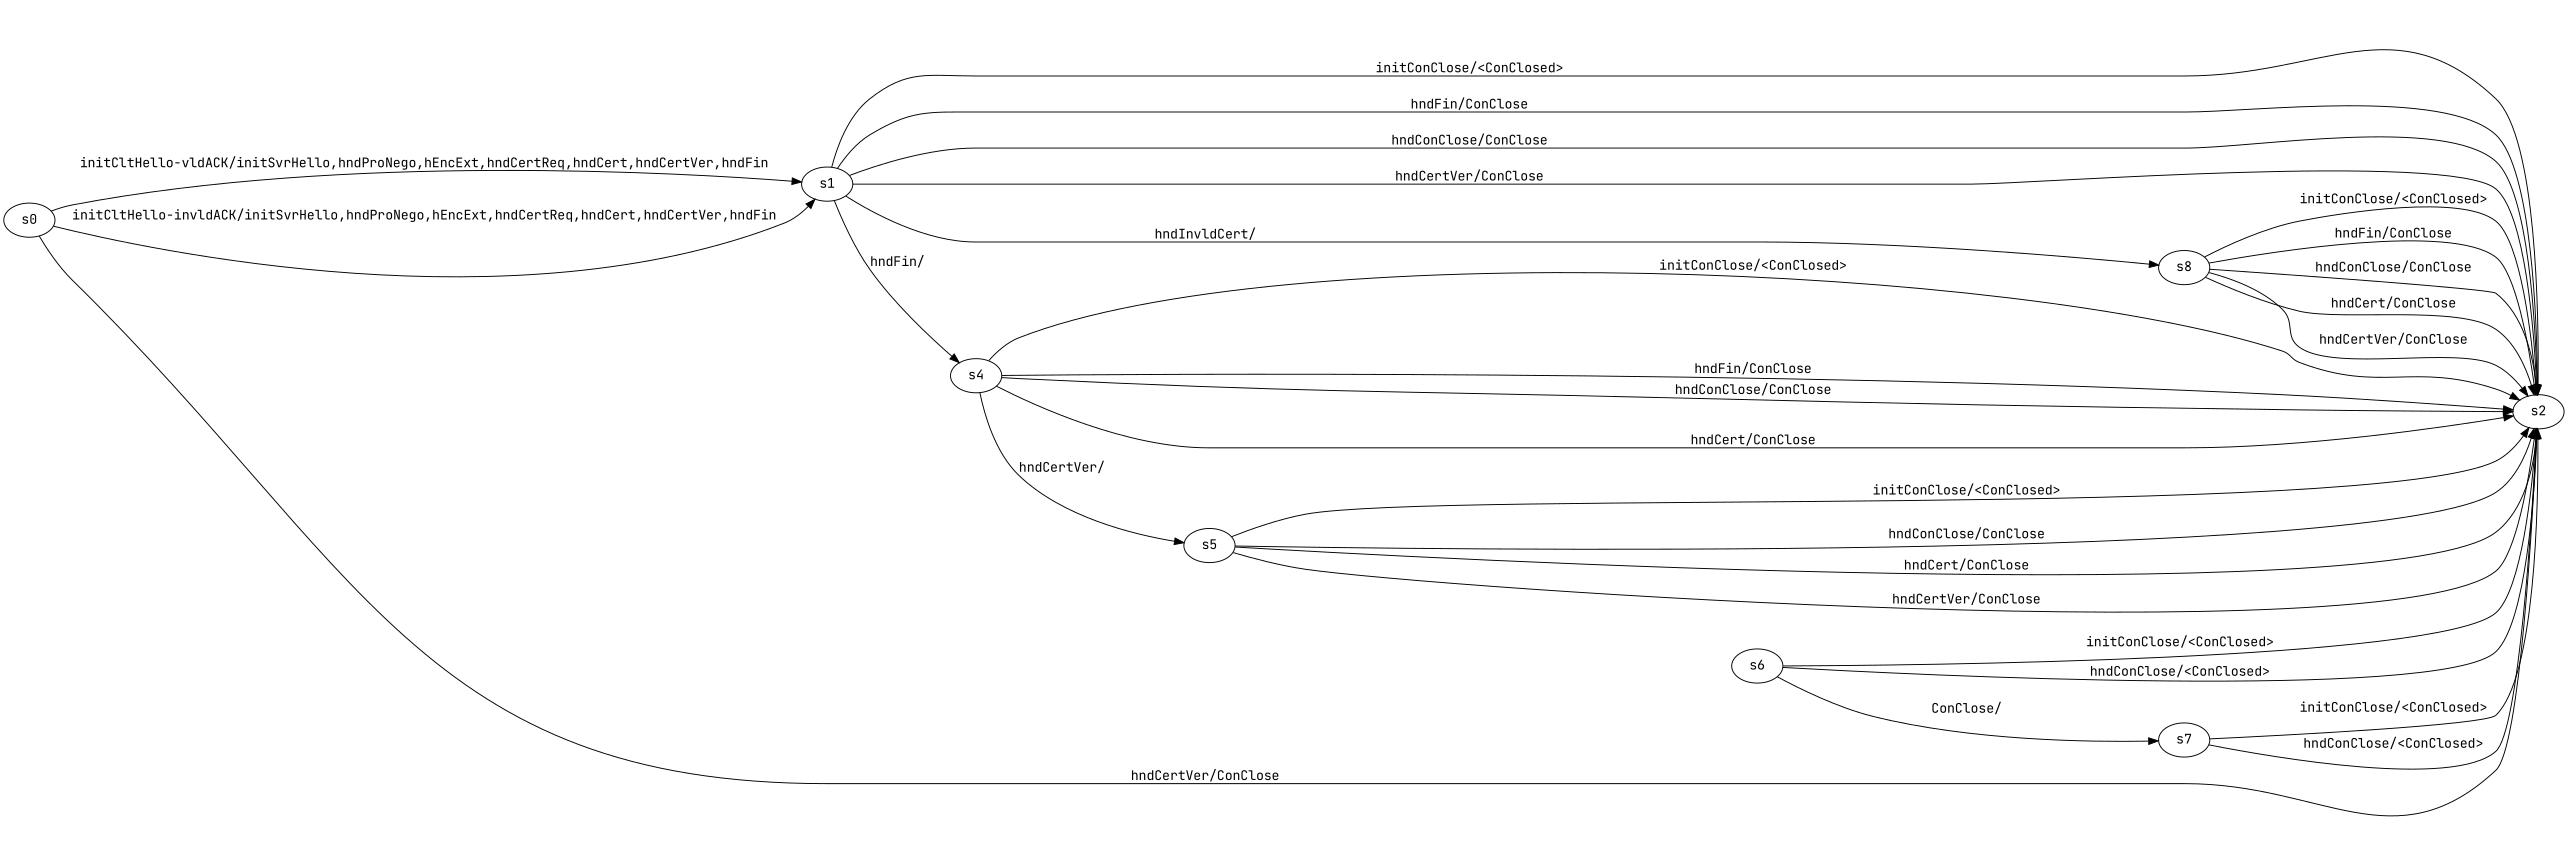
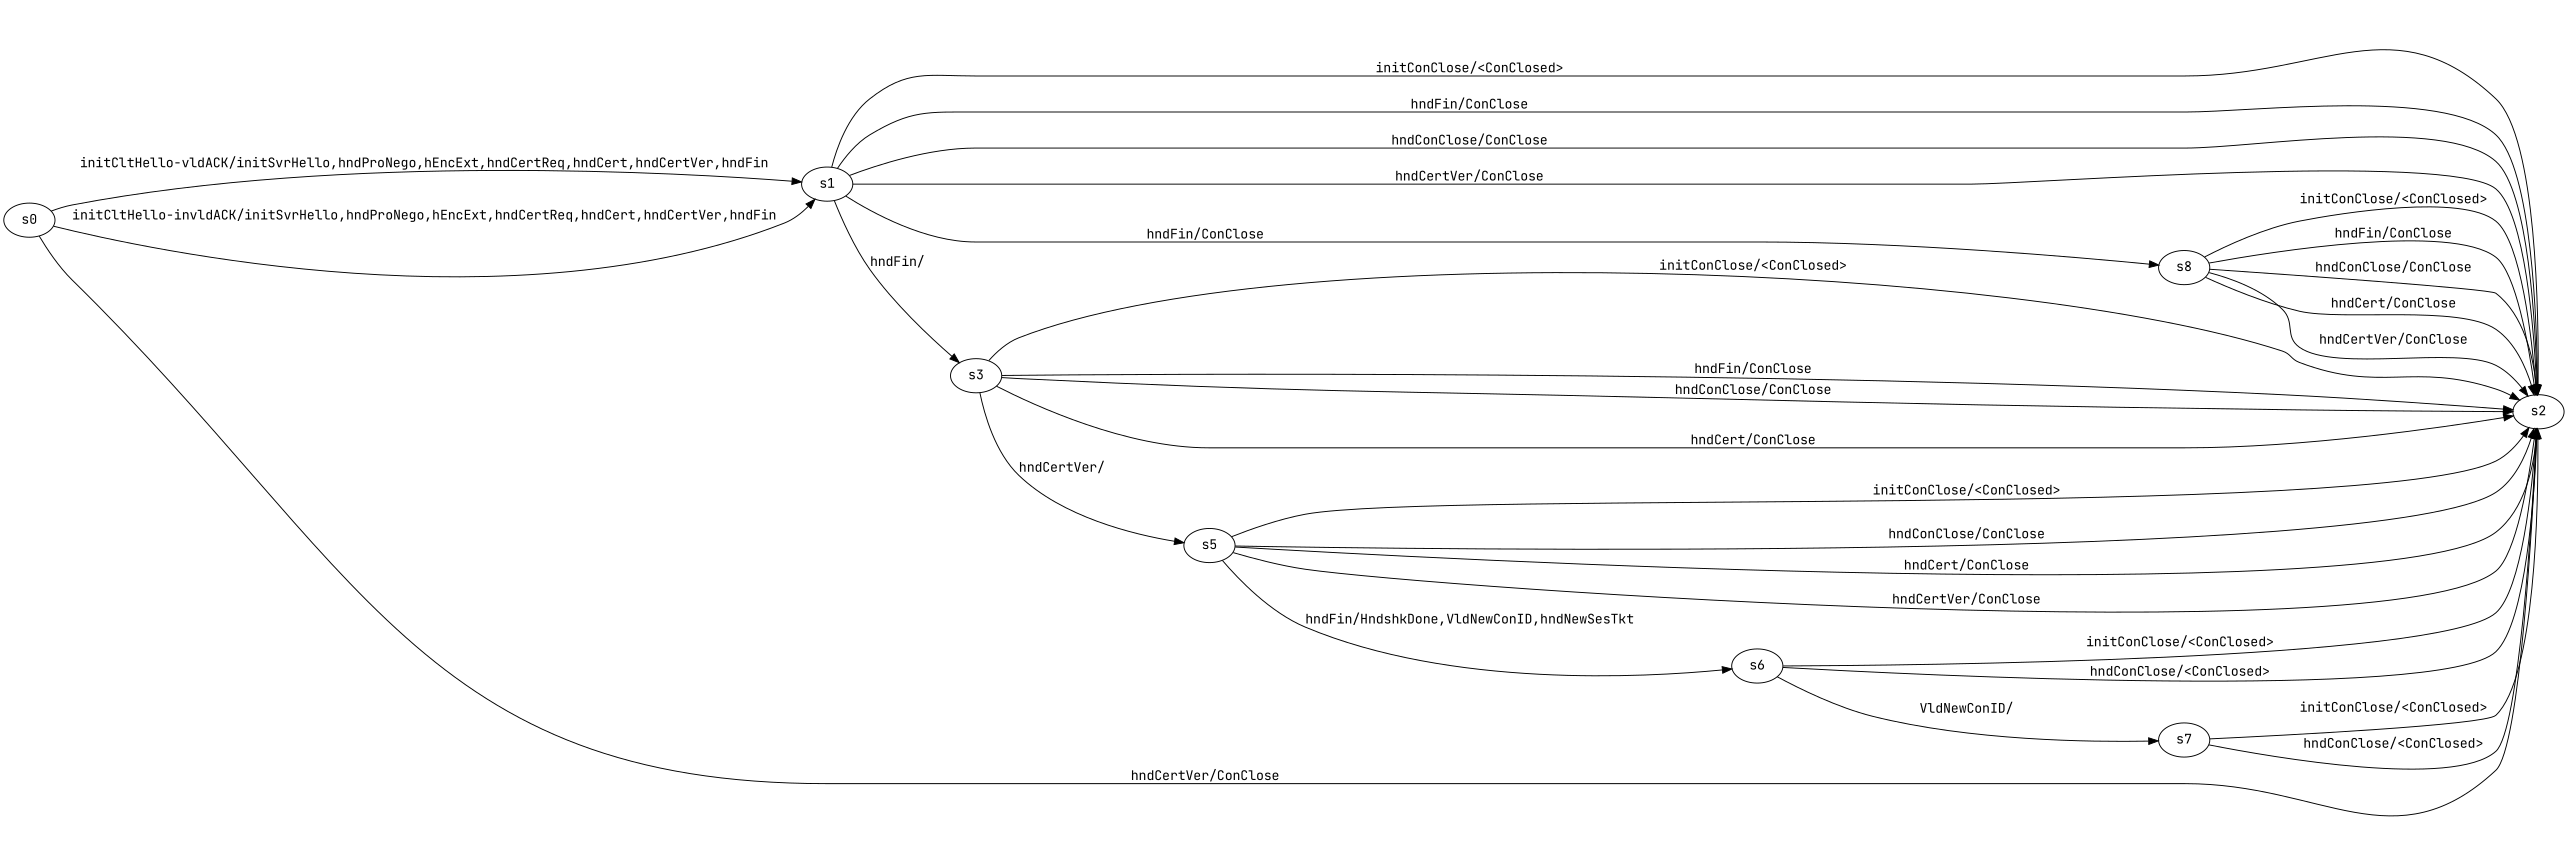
(1209, 235) -> (1209, 235)
(976, 376) -> (976, 376)
none -> (1458, 666)
(1971, 709) -> (1971, 709)
